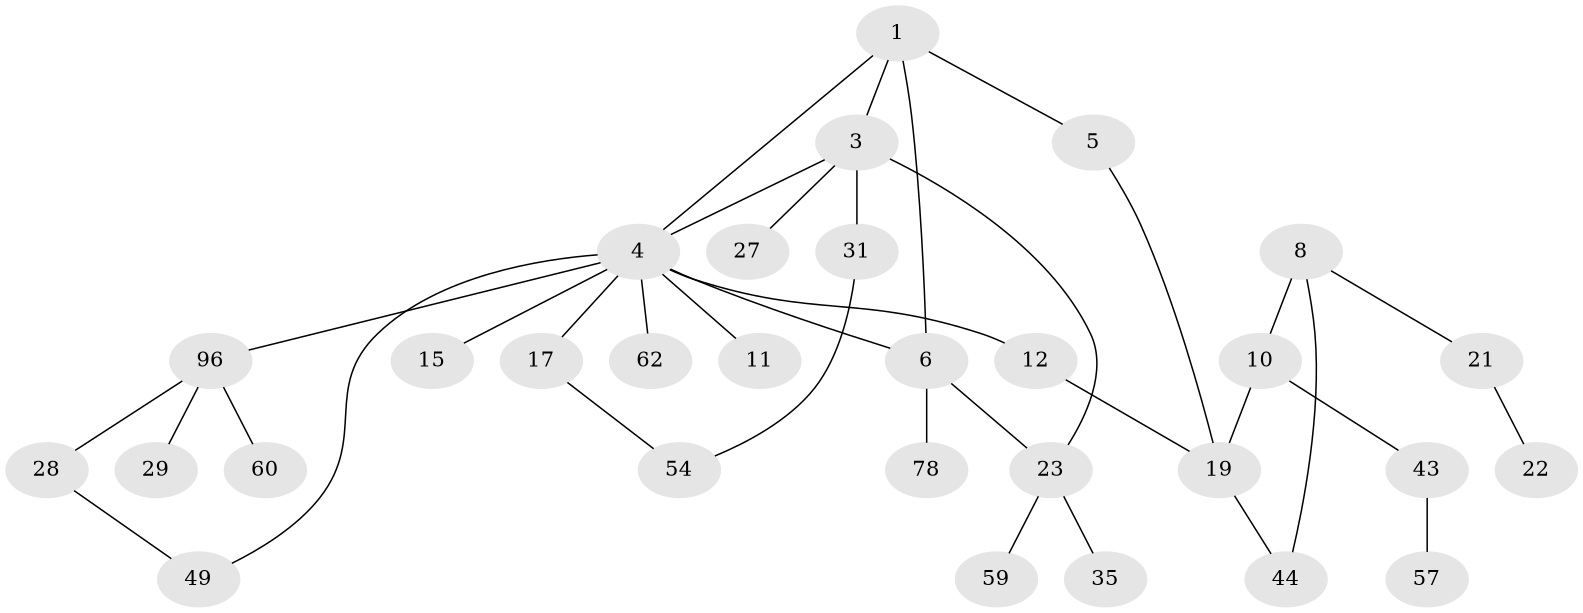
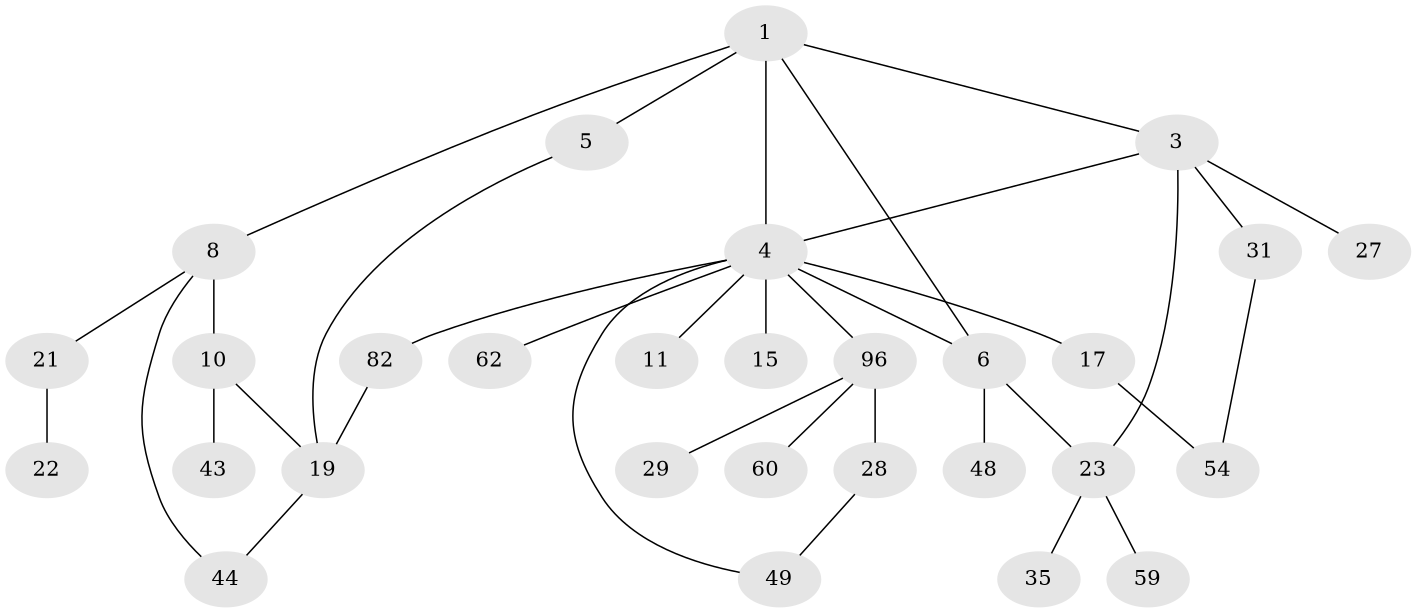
none -> (486, 134)
(1036, 361) -> (381, 361)
(927, 470) -> (984, 470)
(1427, 579) -> none
